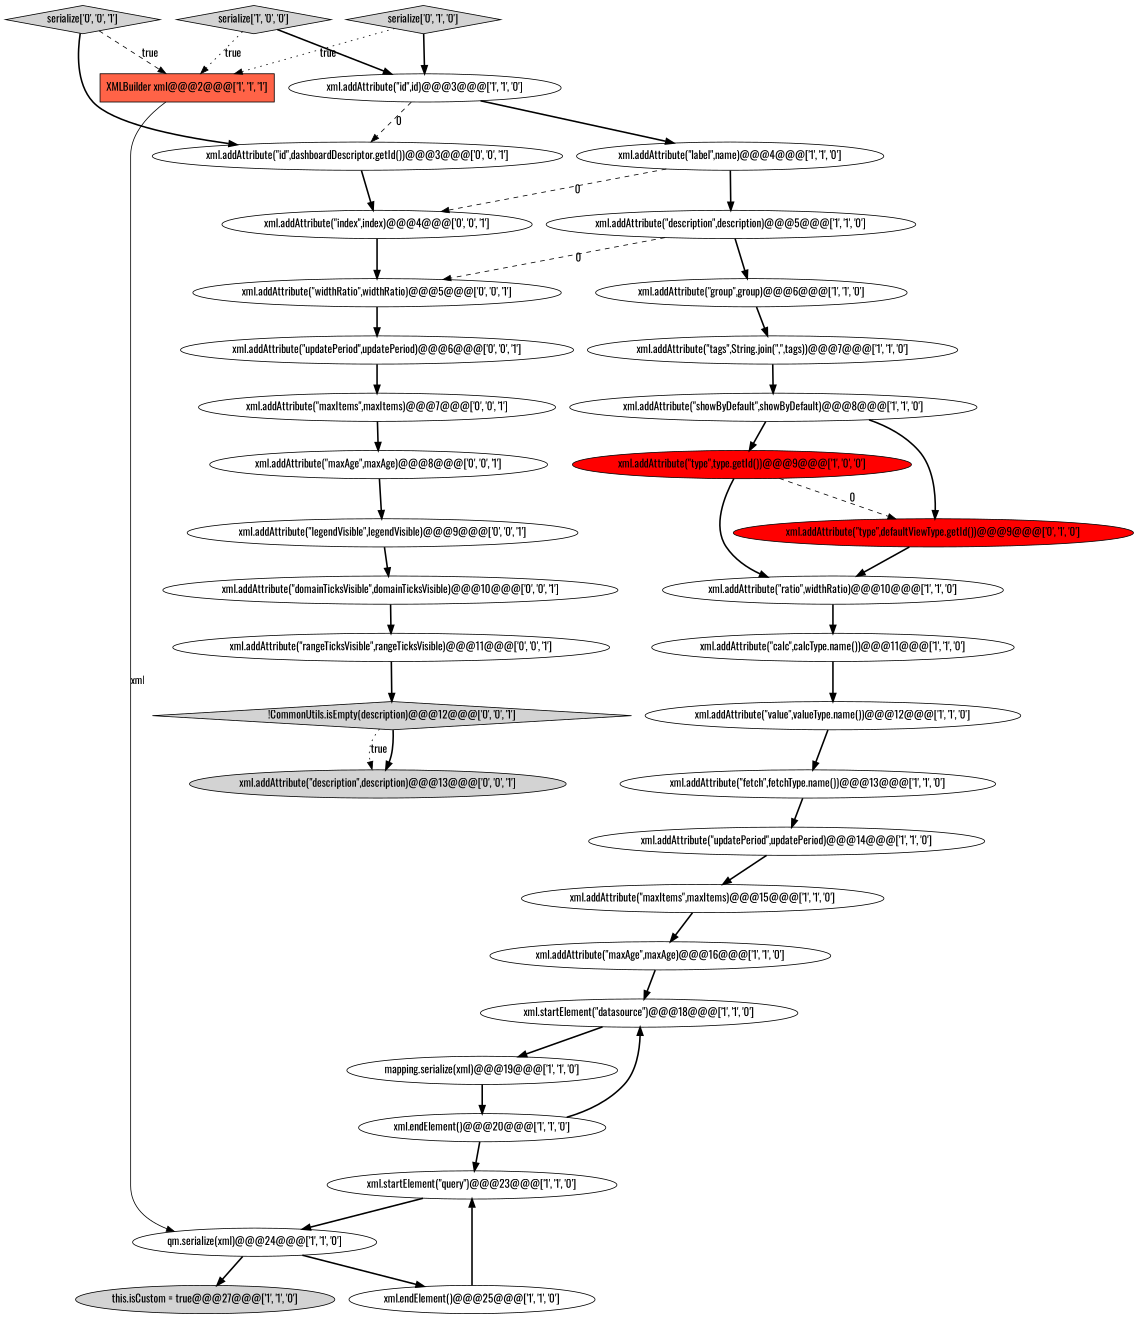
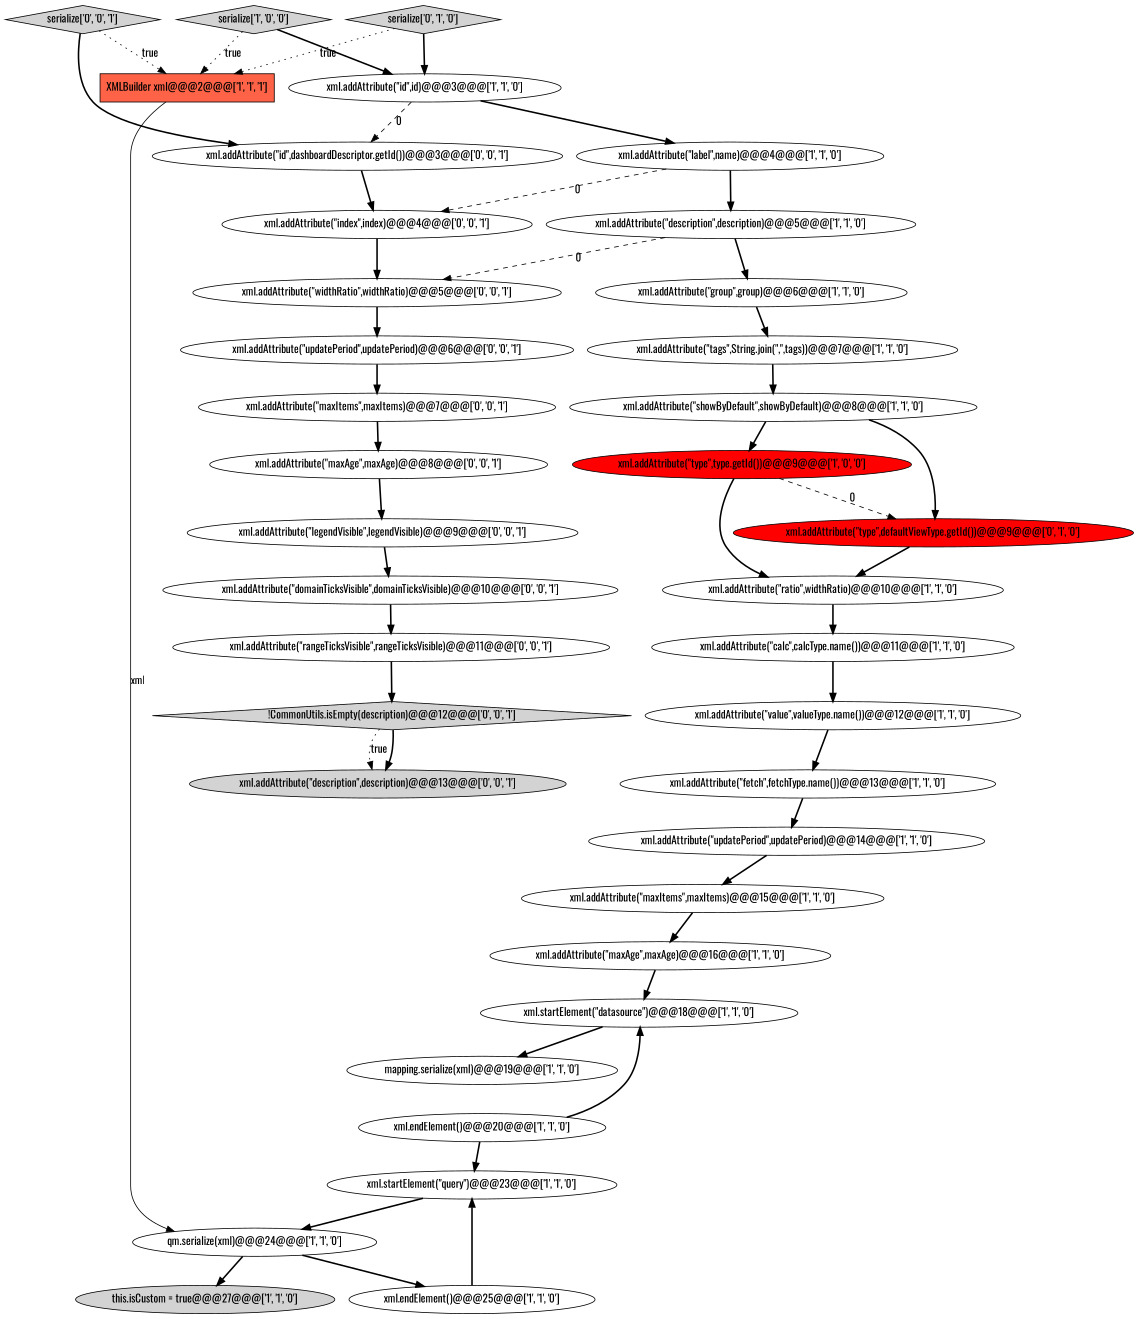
(129, 50) -> (129, 50)
(482, 1095) -> none
